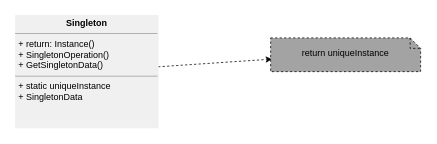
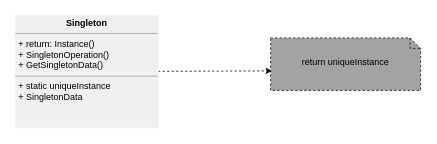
(345, 55) -> (345, 64)
